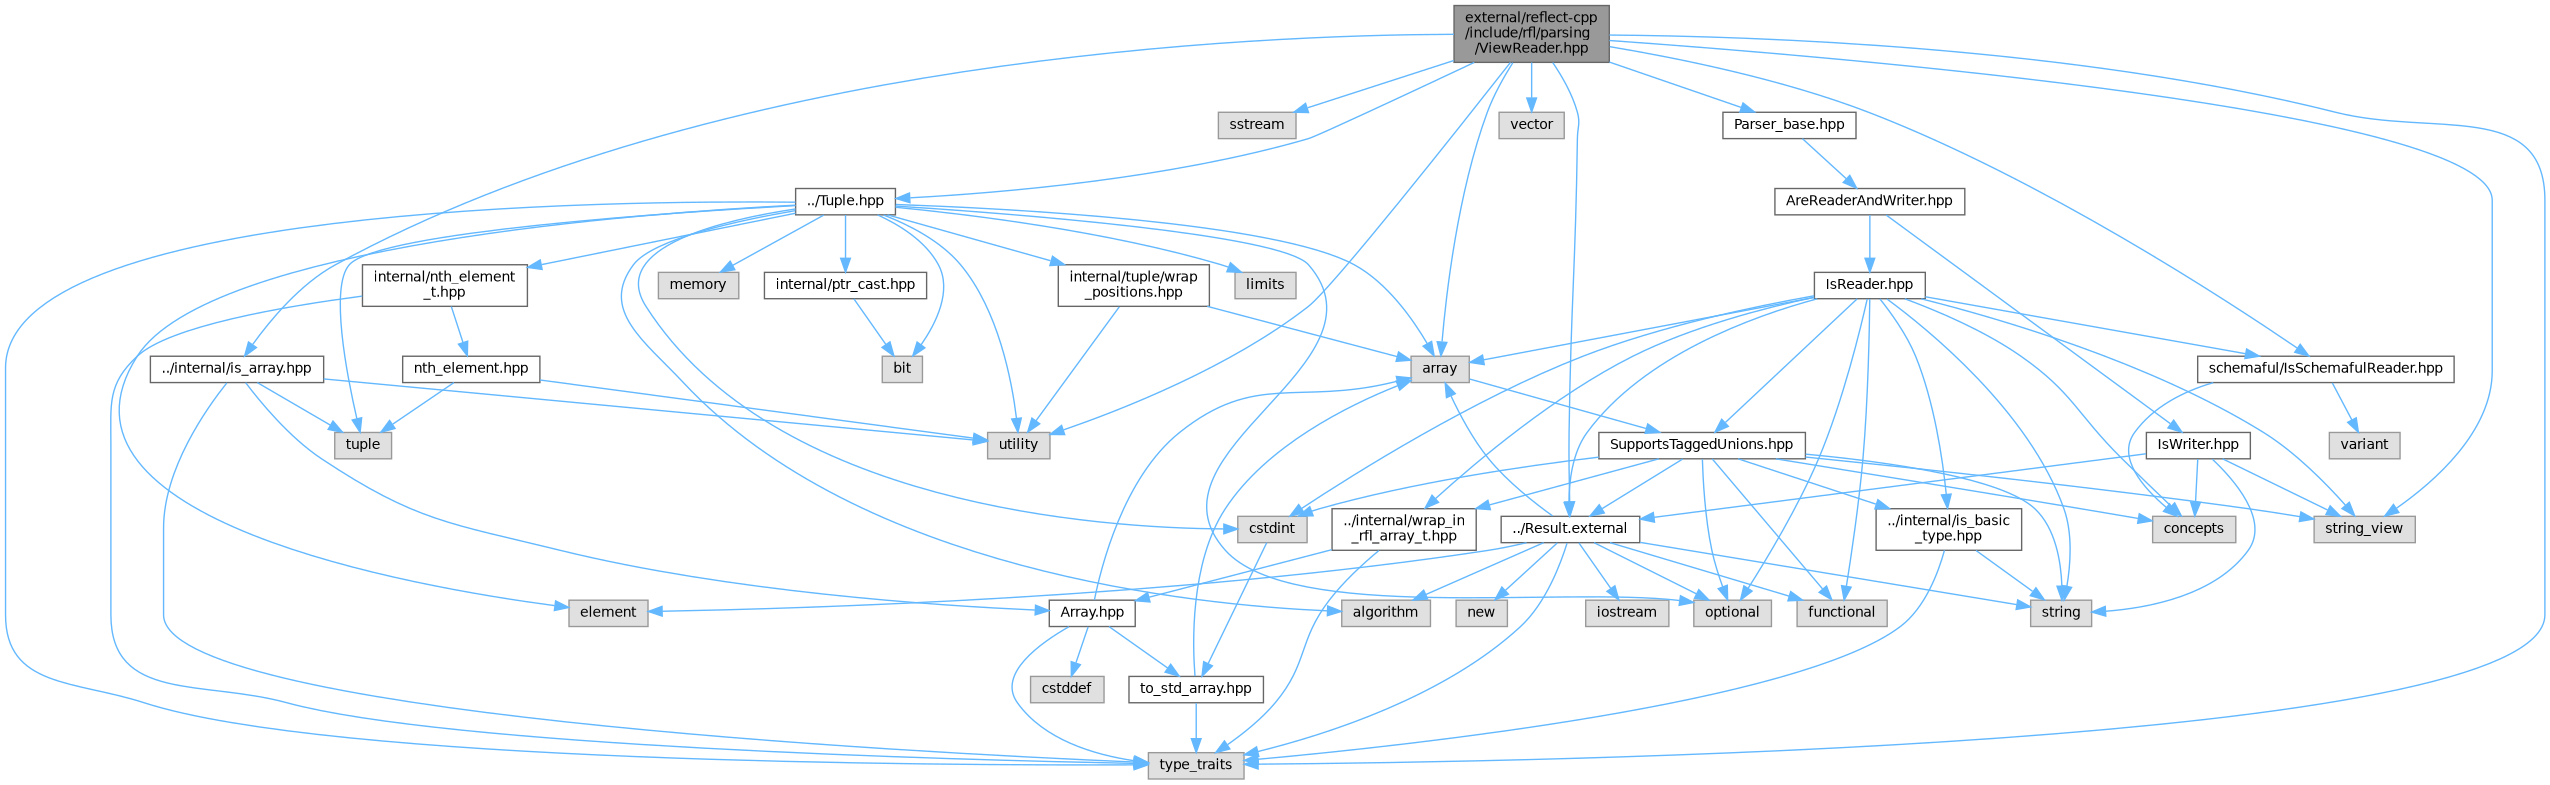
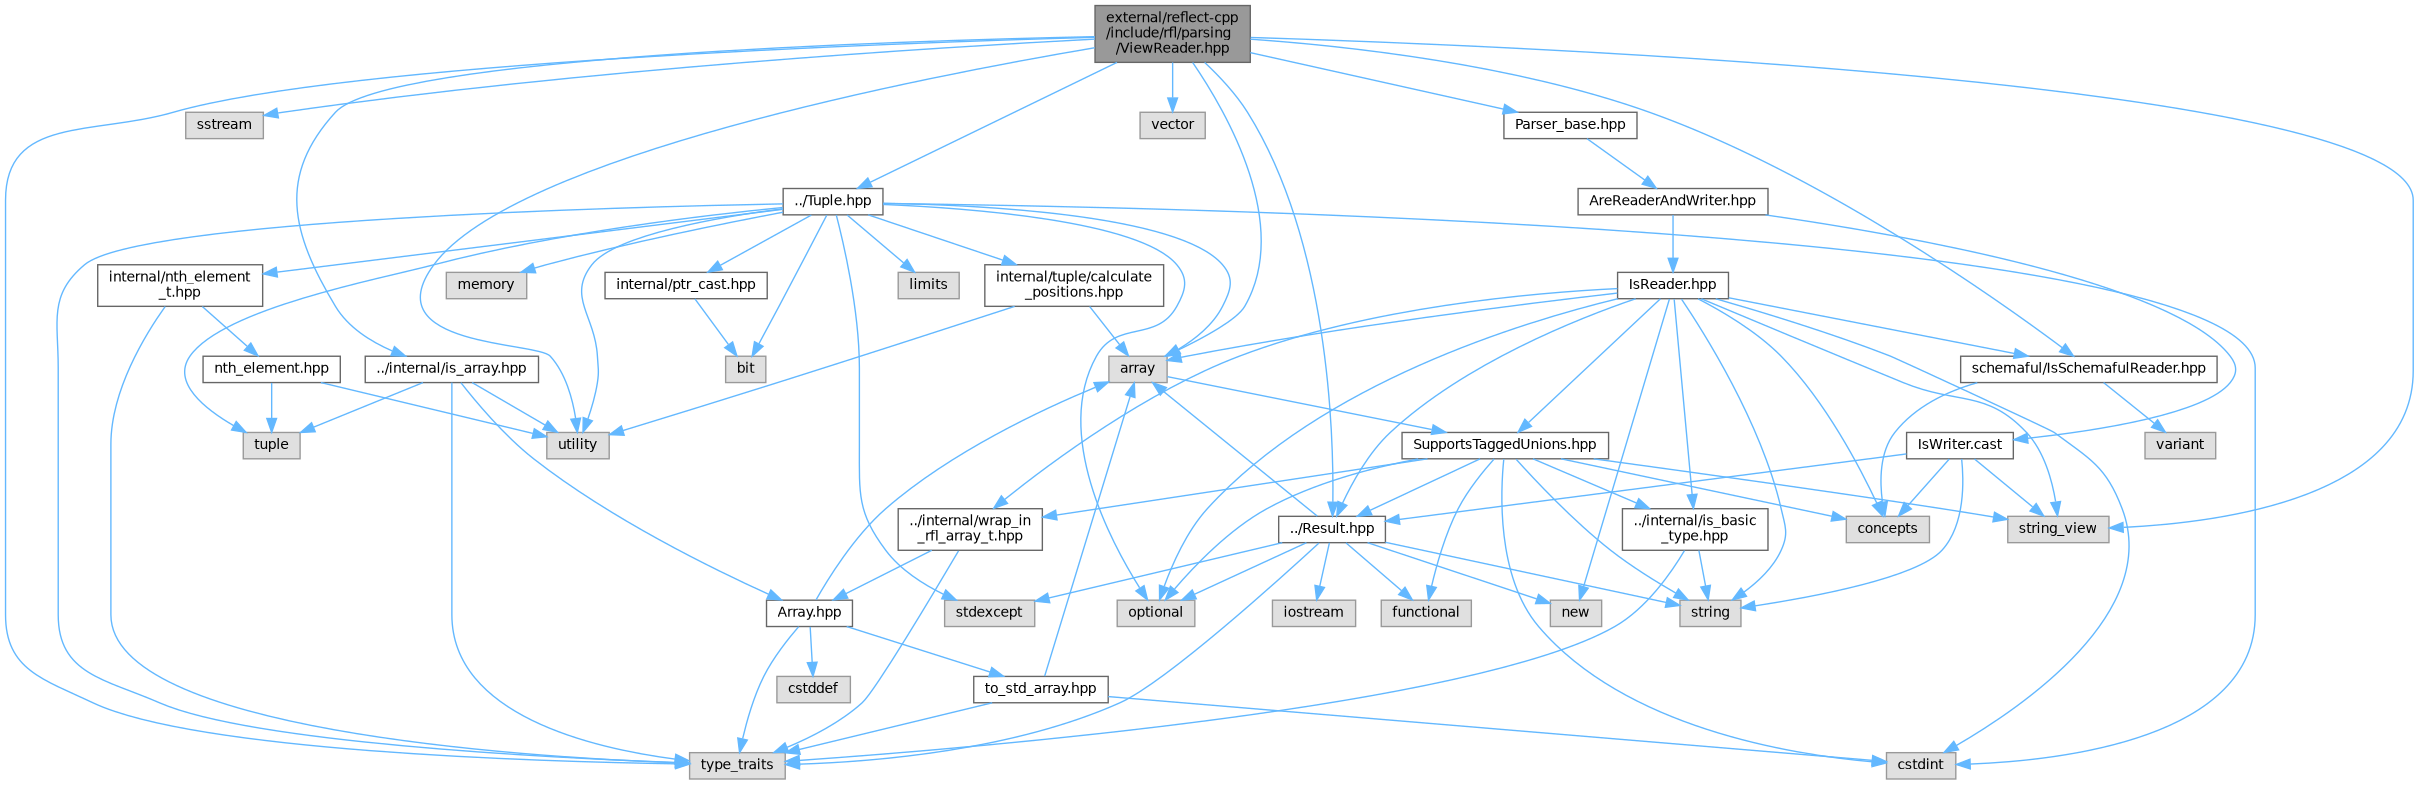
(1134, 286) -> (1074, 286)
(1864, 443) -> (1627, 443)
(2198, 446) -> (1960, 446)
(1570, 529) -> (1332, 529)
(1242, 594) -> (1490, 728)
(609, 613) -> (990, 613)
(1386, 613) -> none
